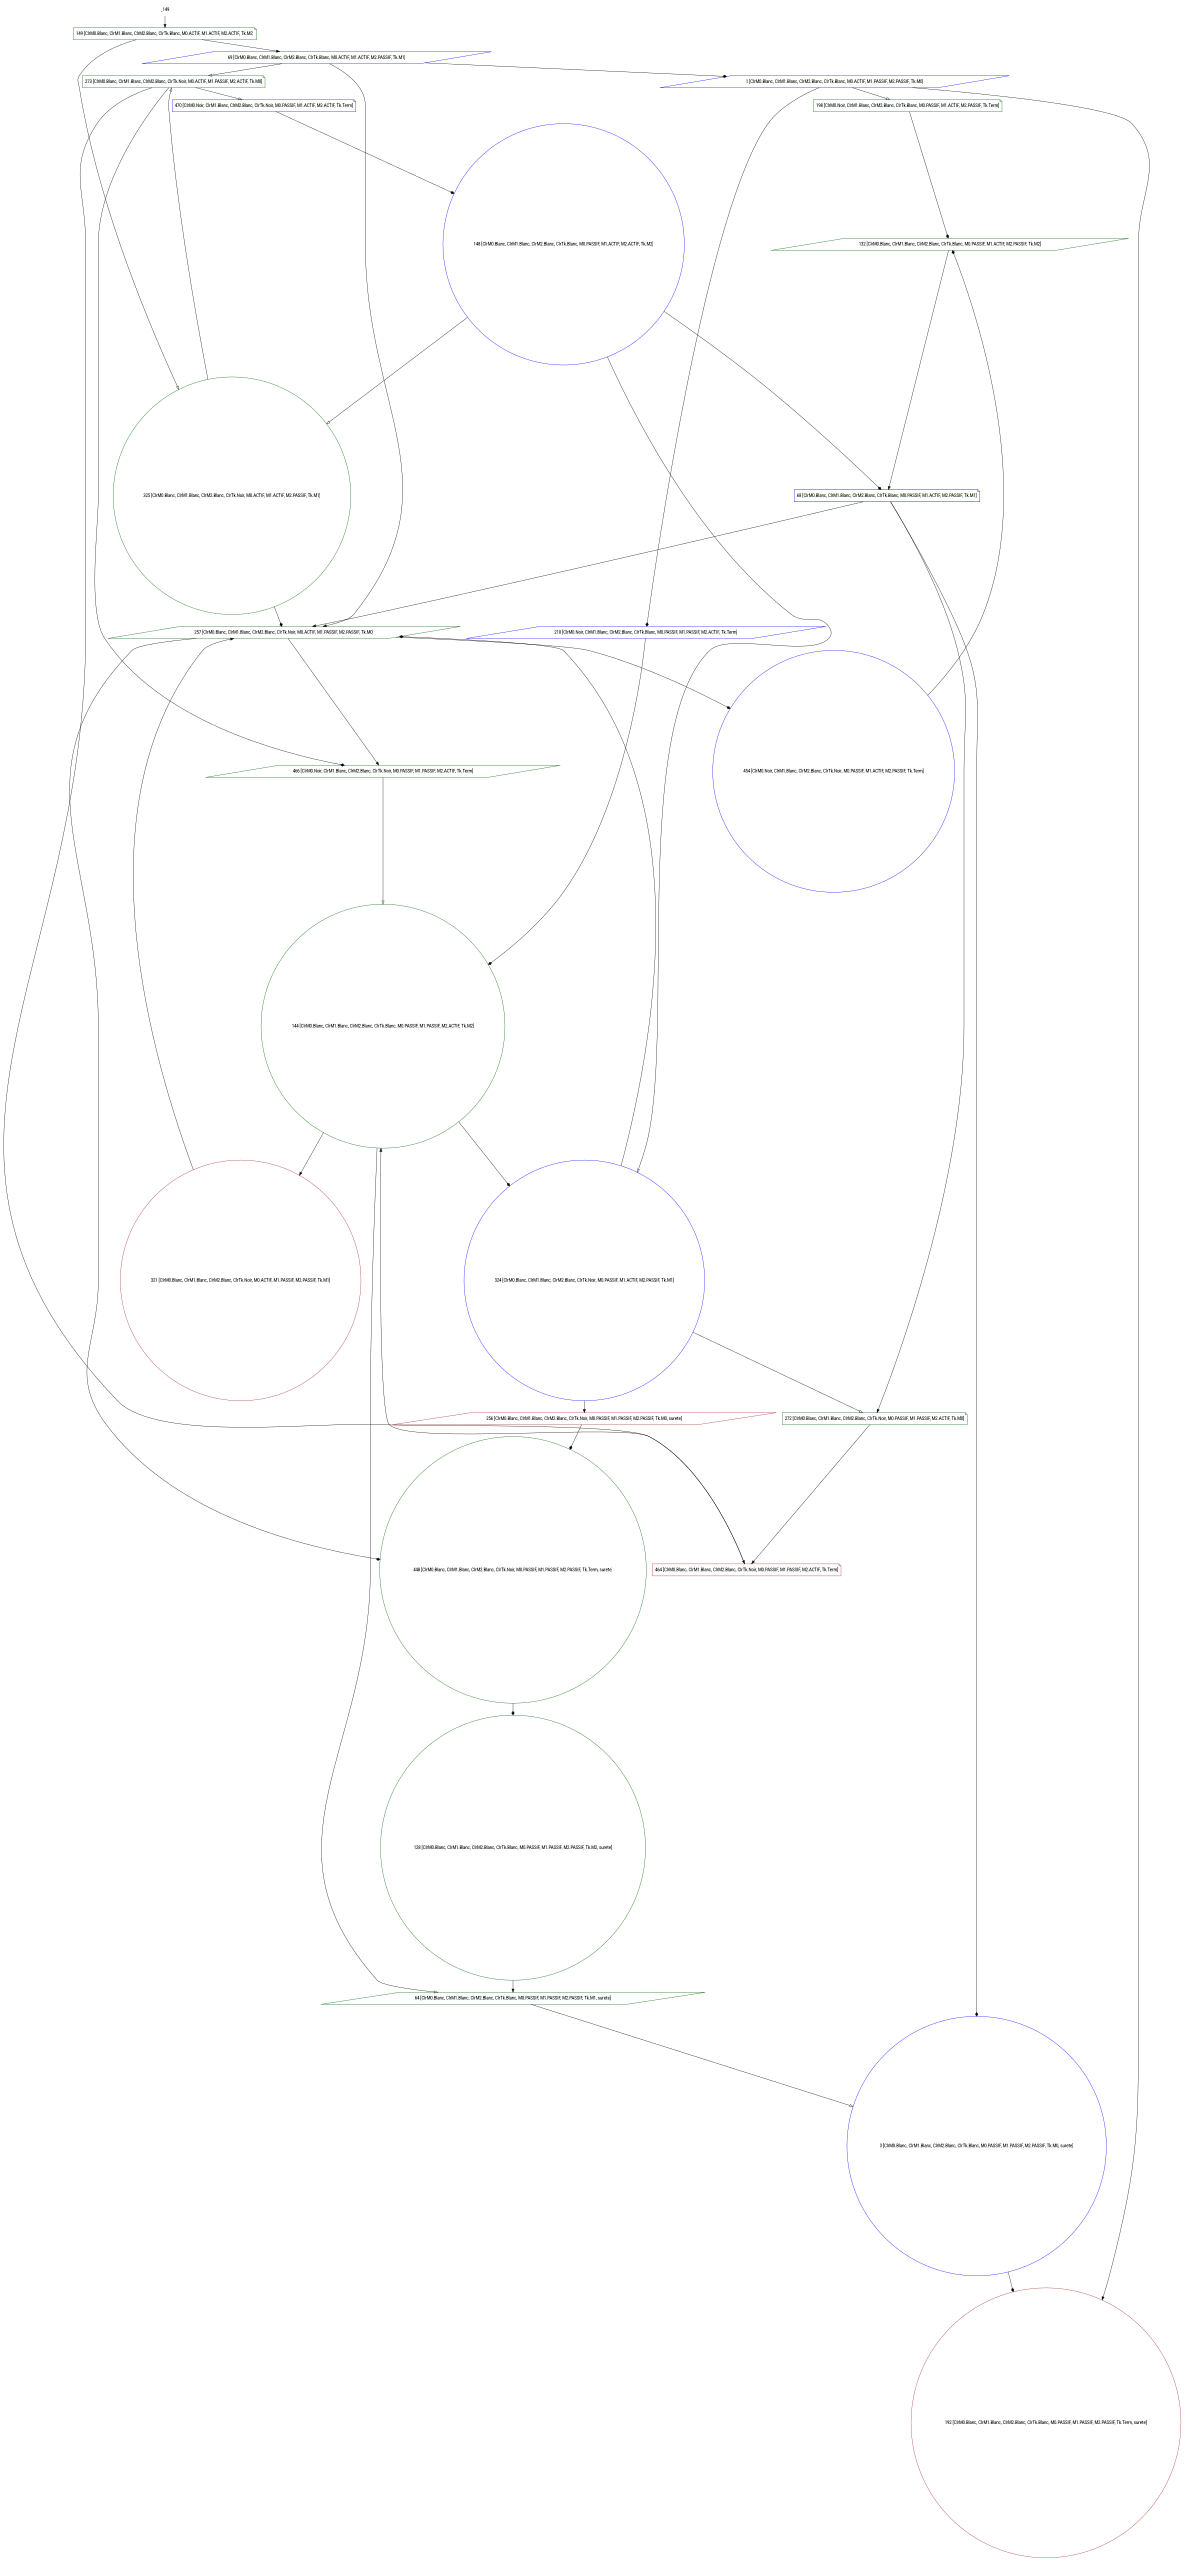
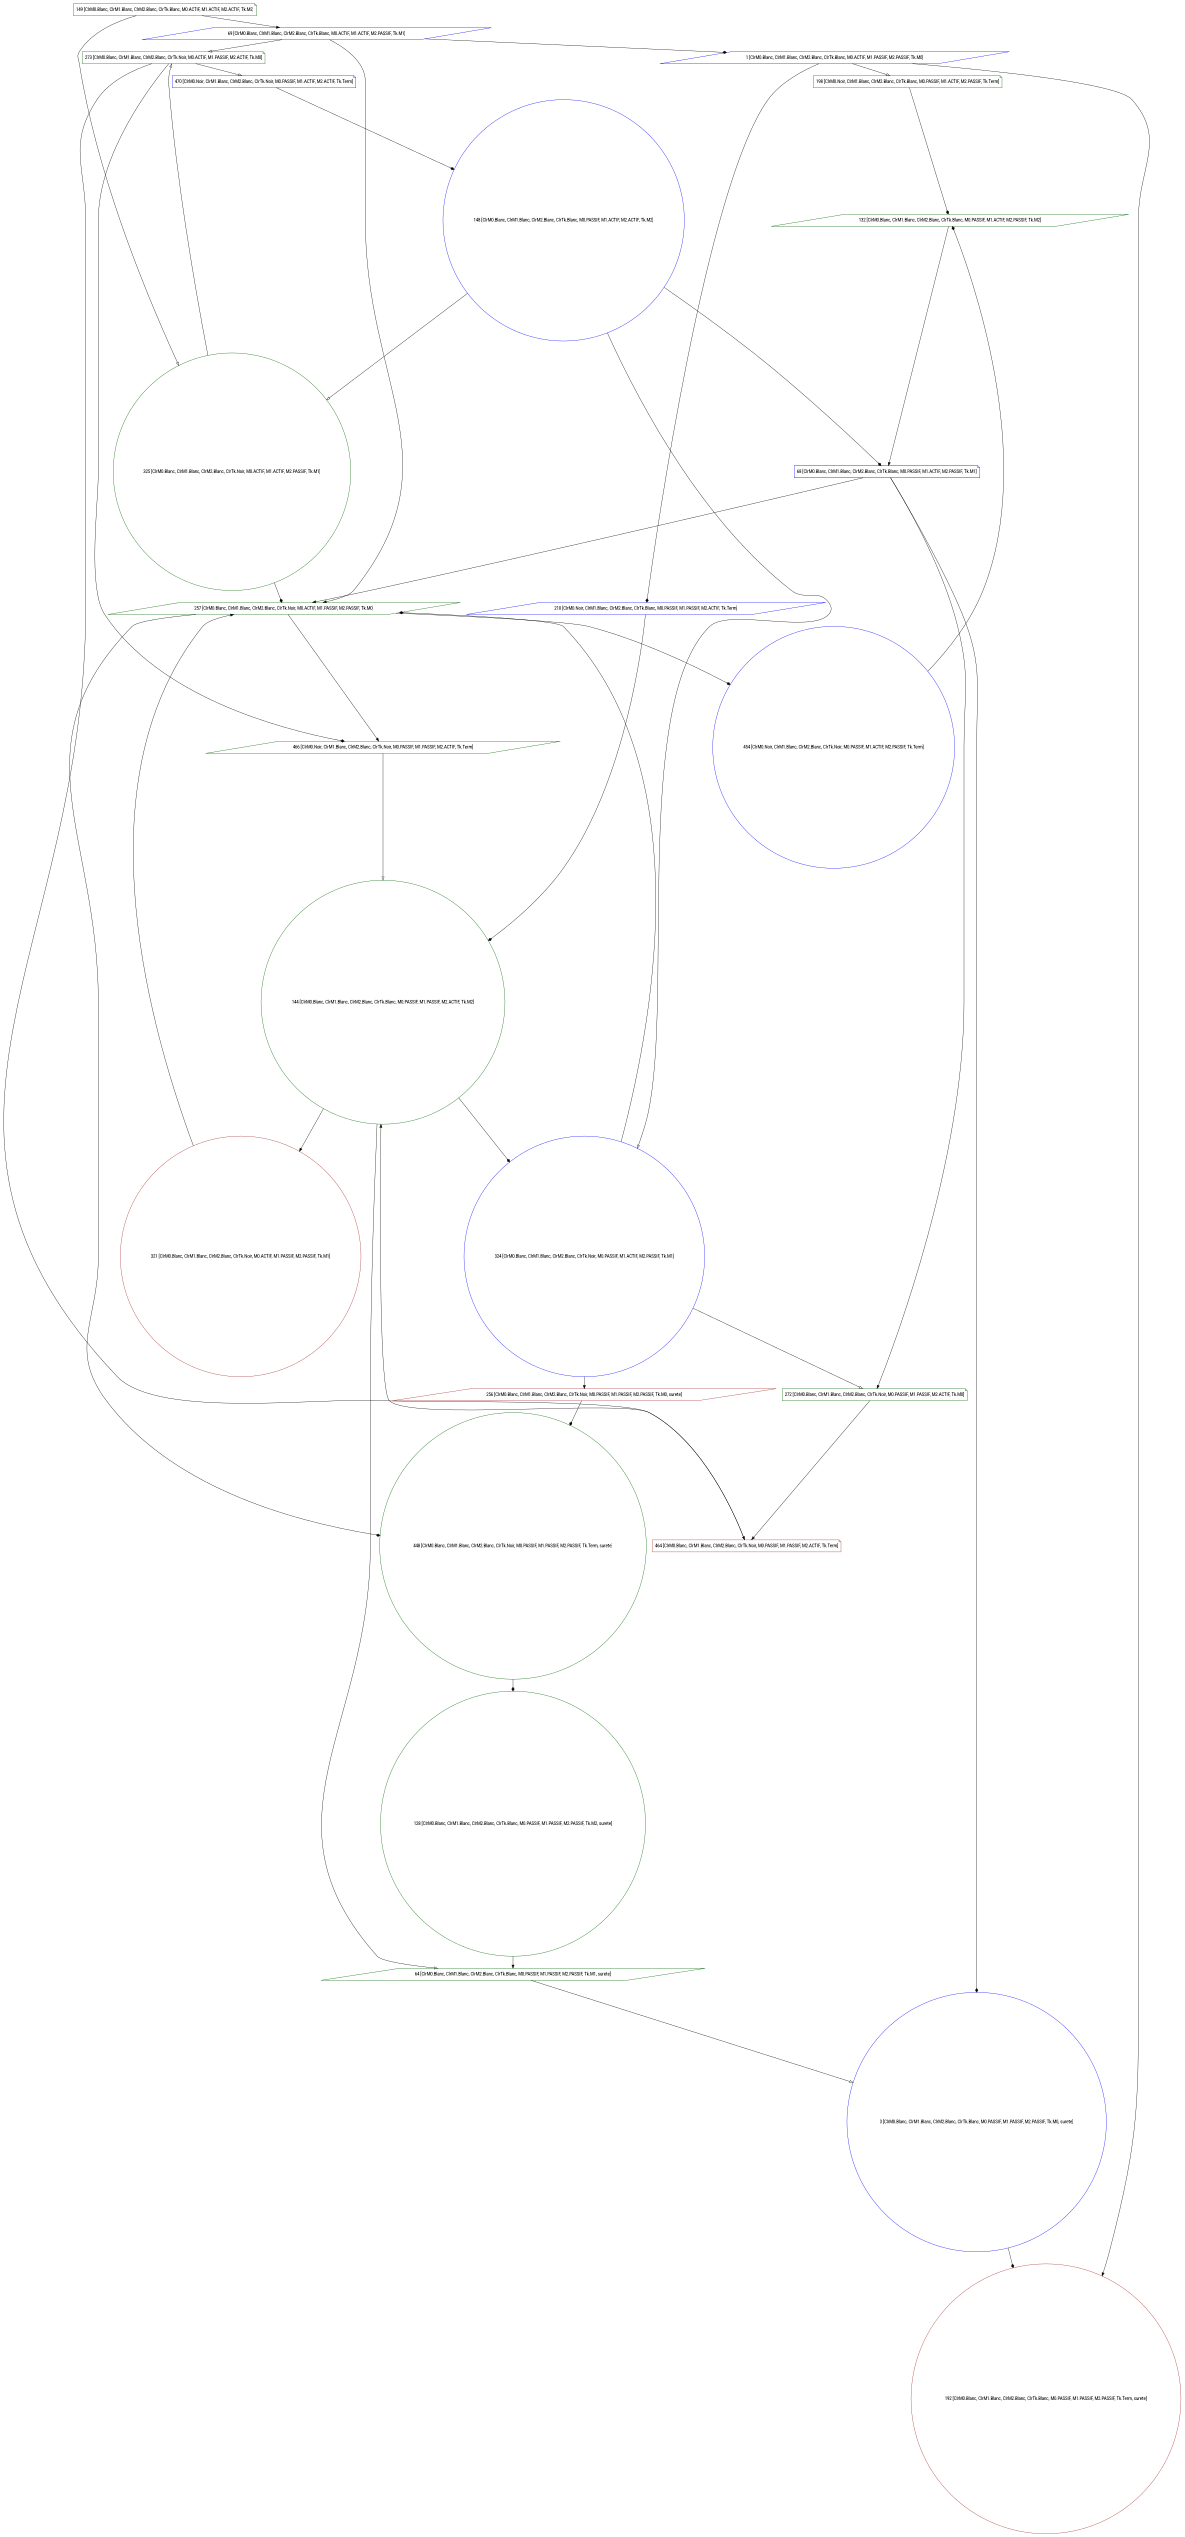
(165, 10) -> none
